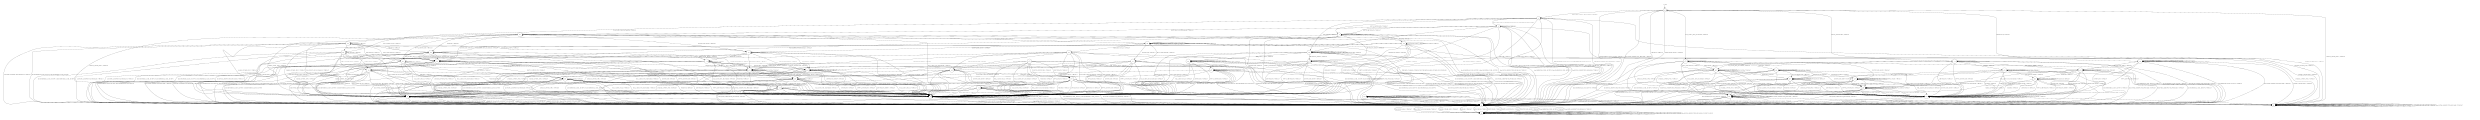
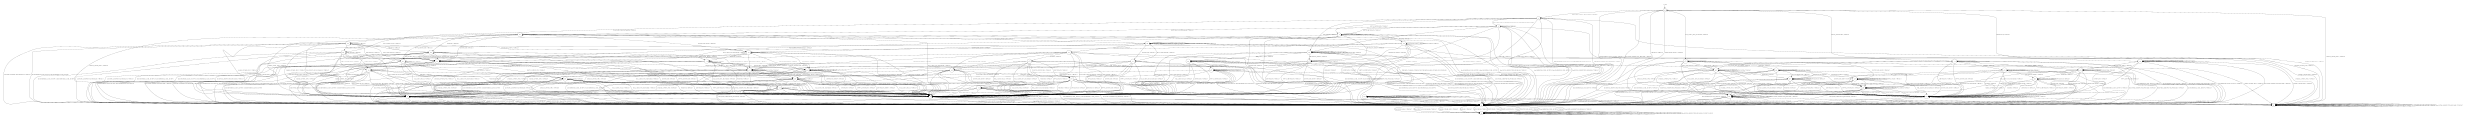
(917, 46) -> (945, 49)
none -> (1735, 66)
(1068, 72) -> (1049, 56)
